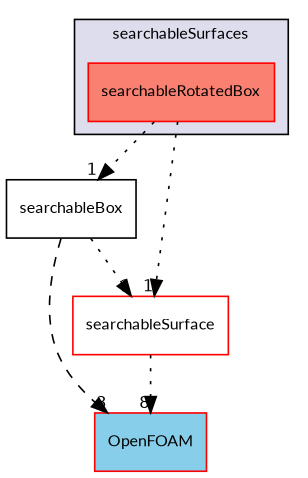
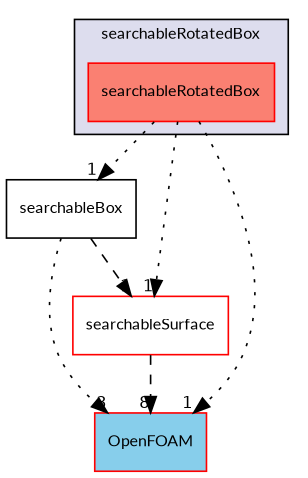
(181, 35) -> (181, 35)
(106, 261) -> (106, 261)
none -> (253, 264)
(51, 327) -> (51, 327)
(151, 376) -> (151, 376)
